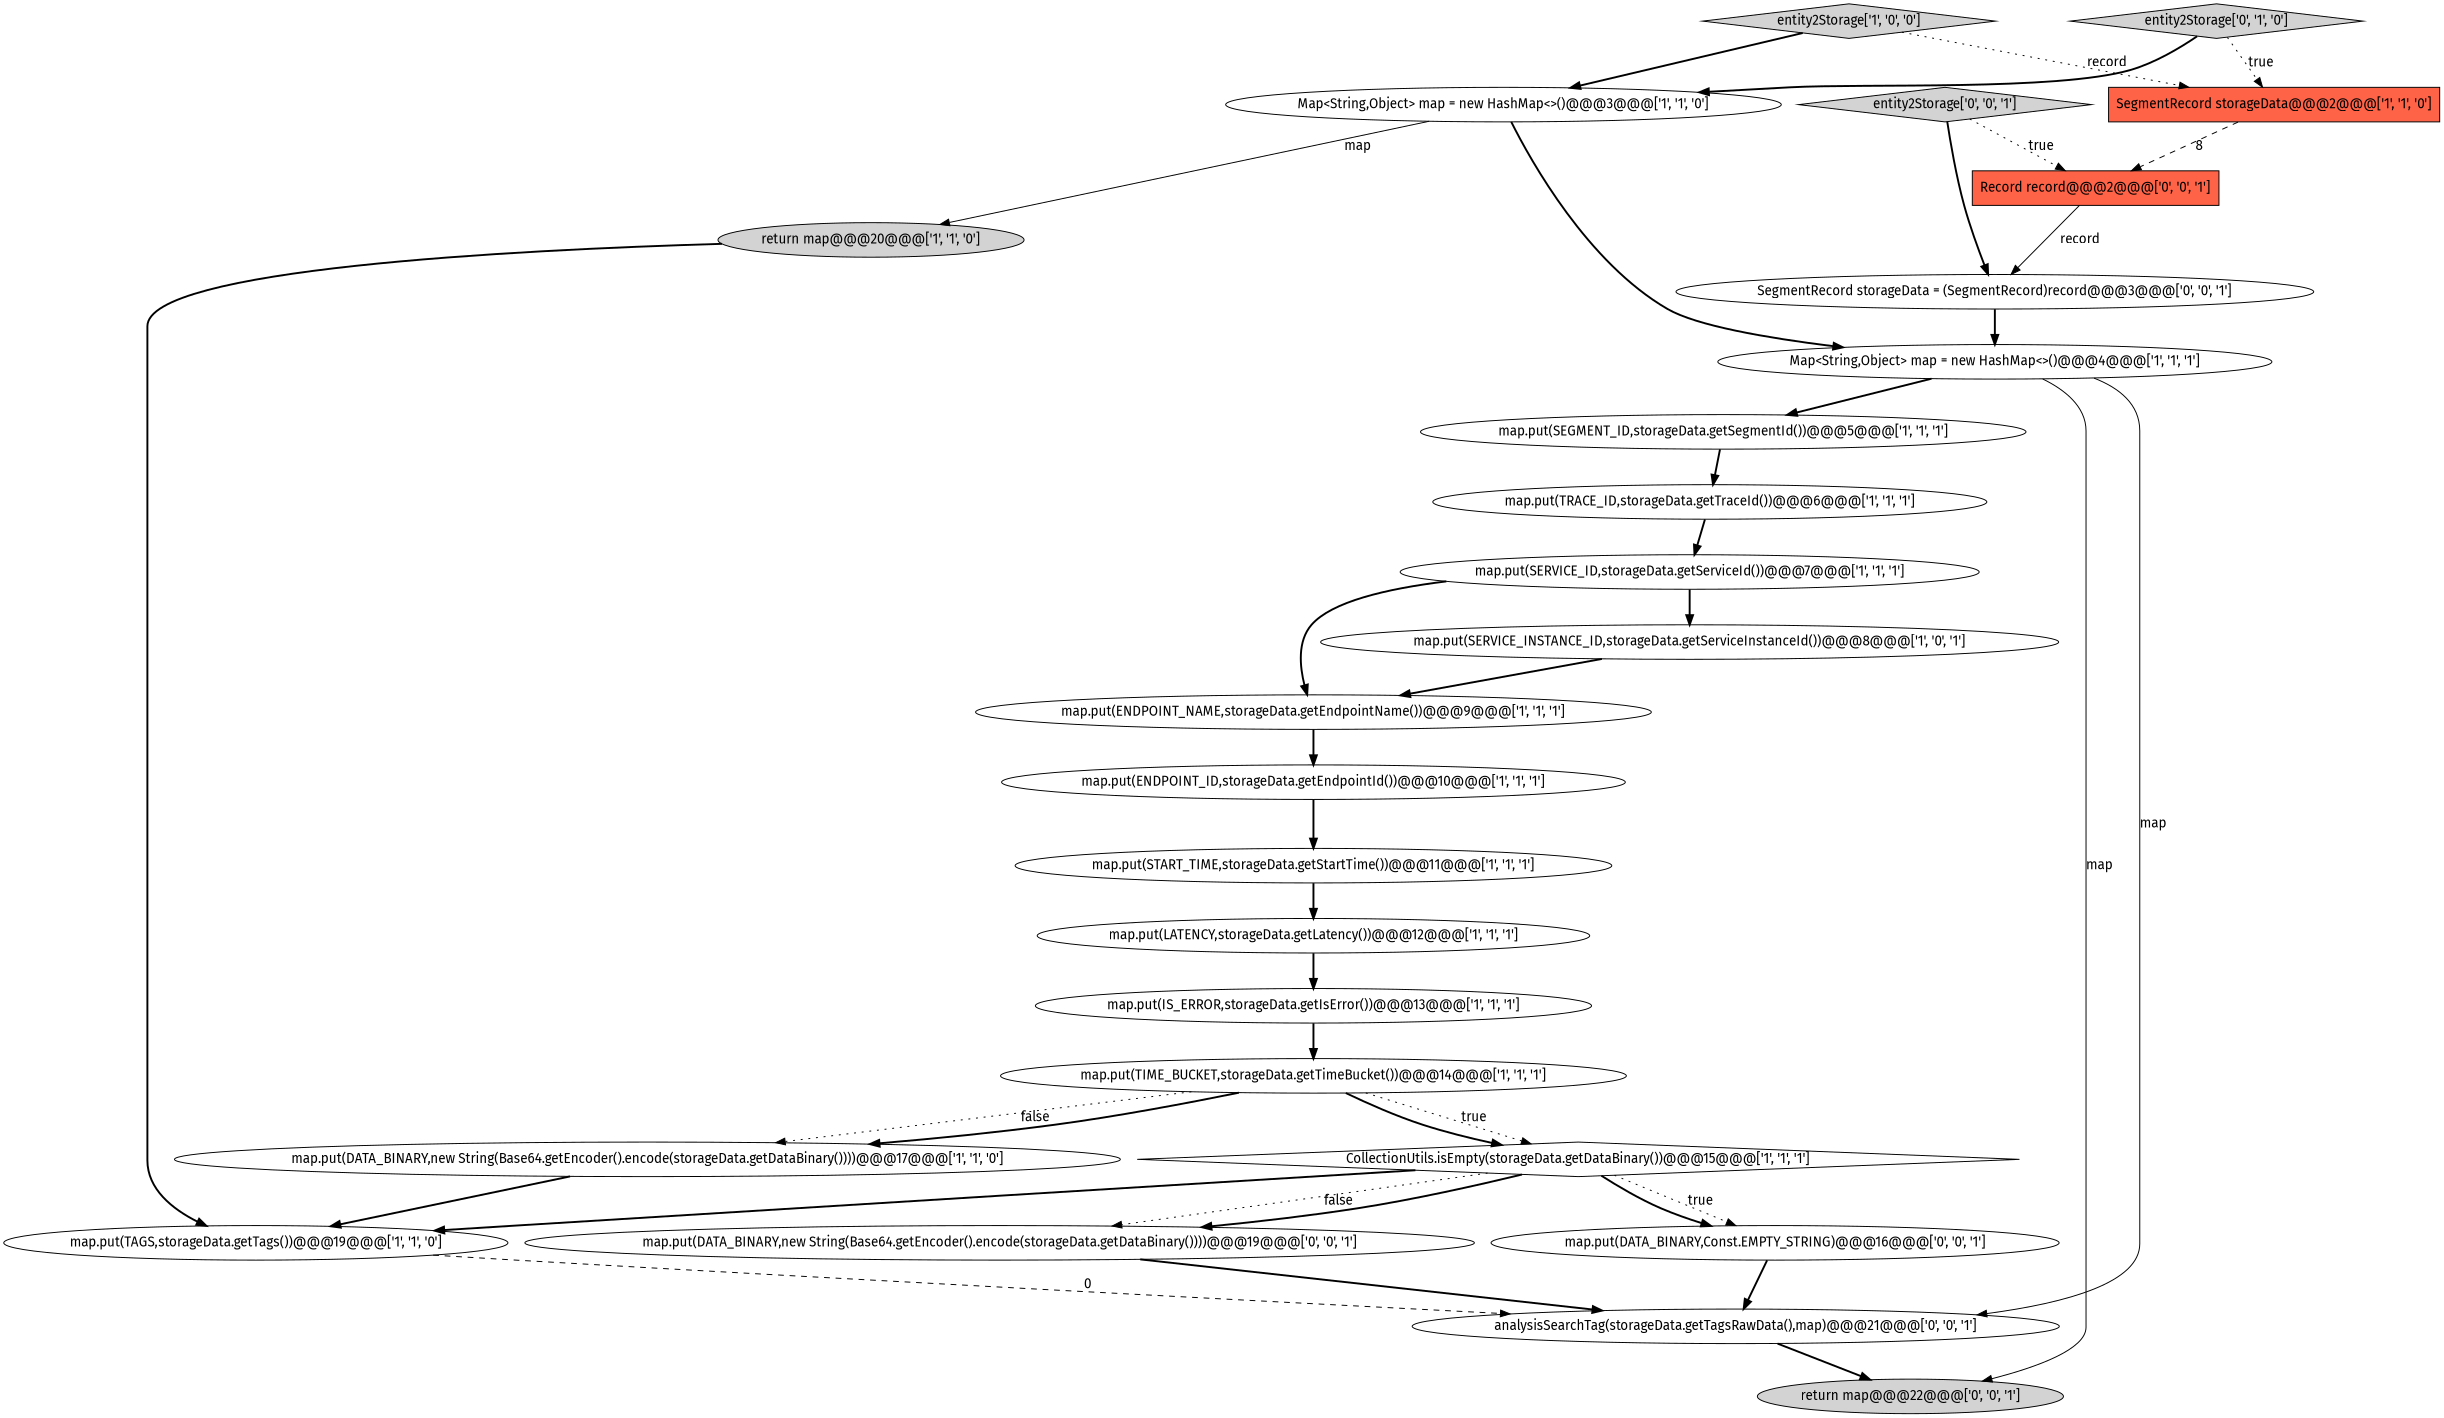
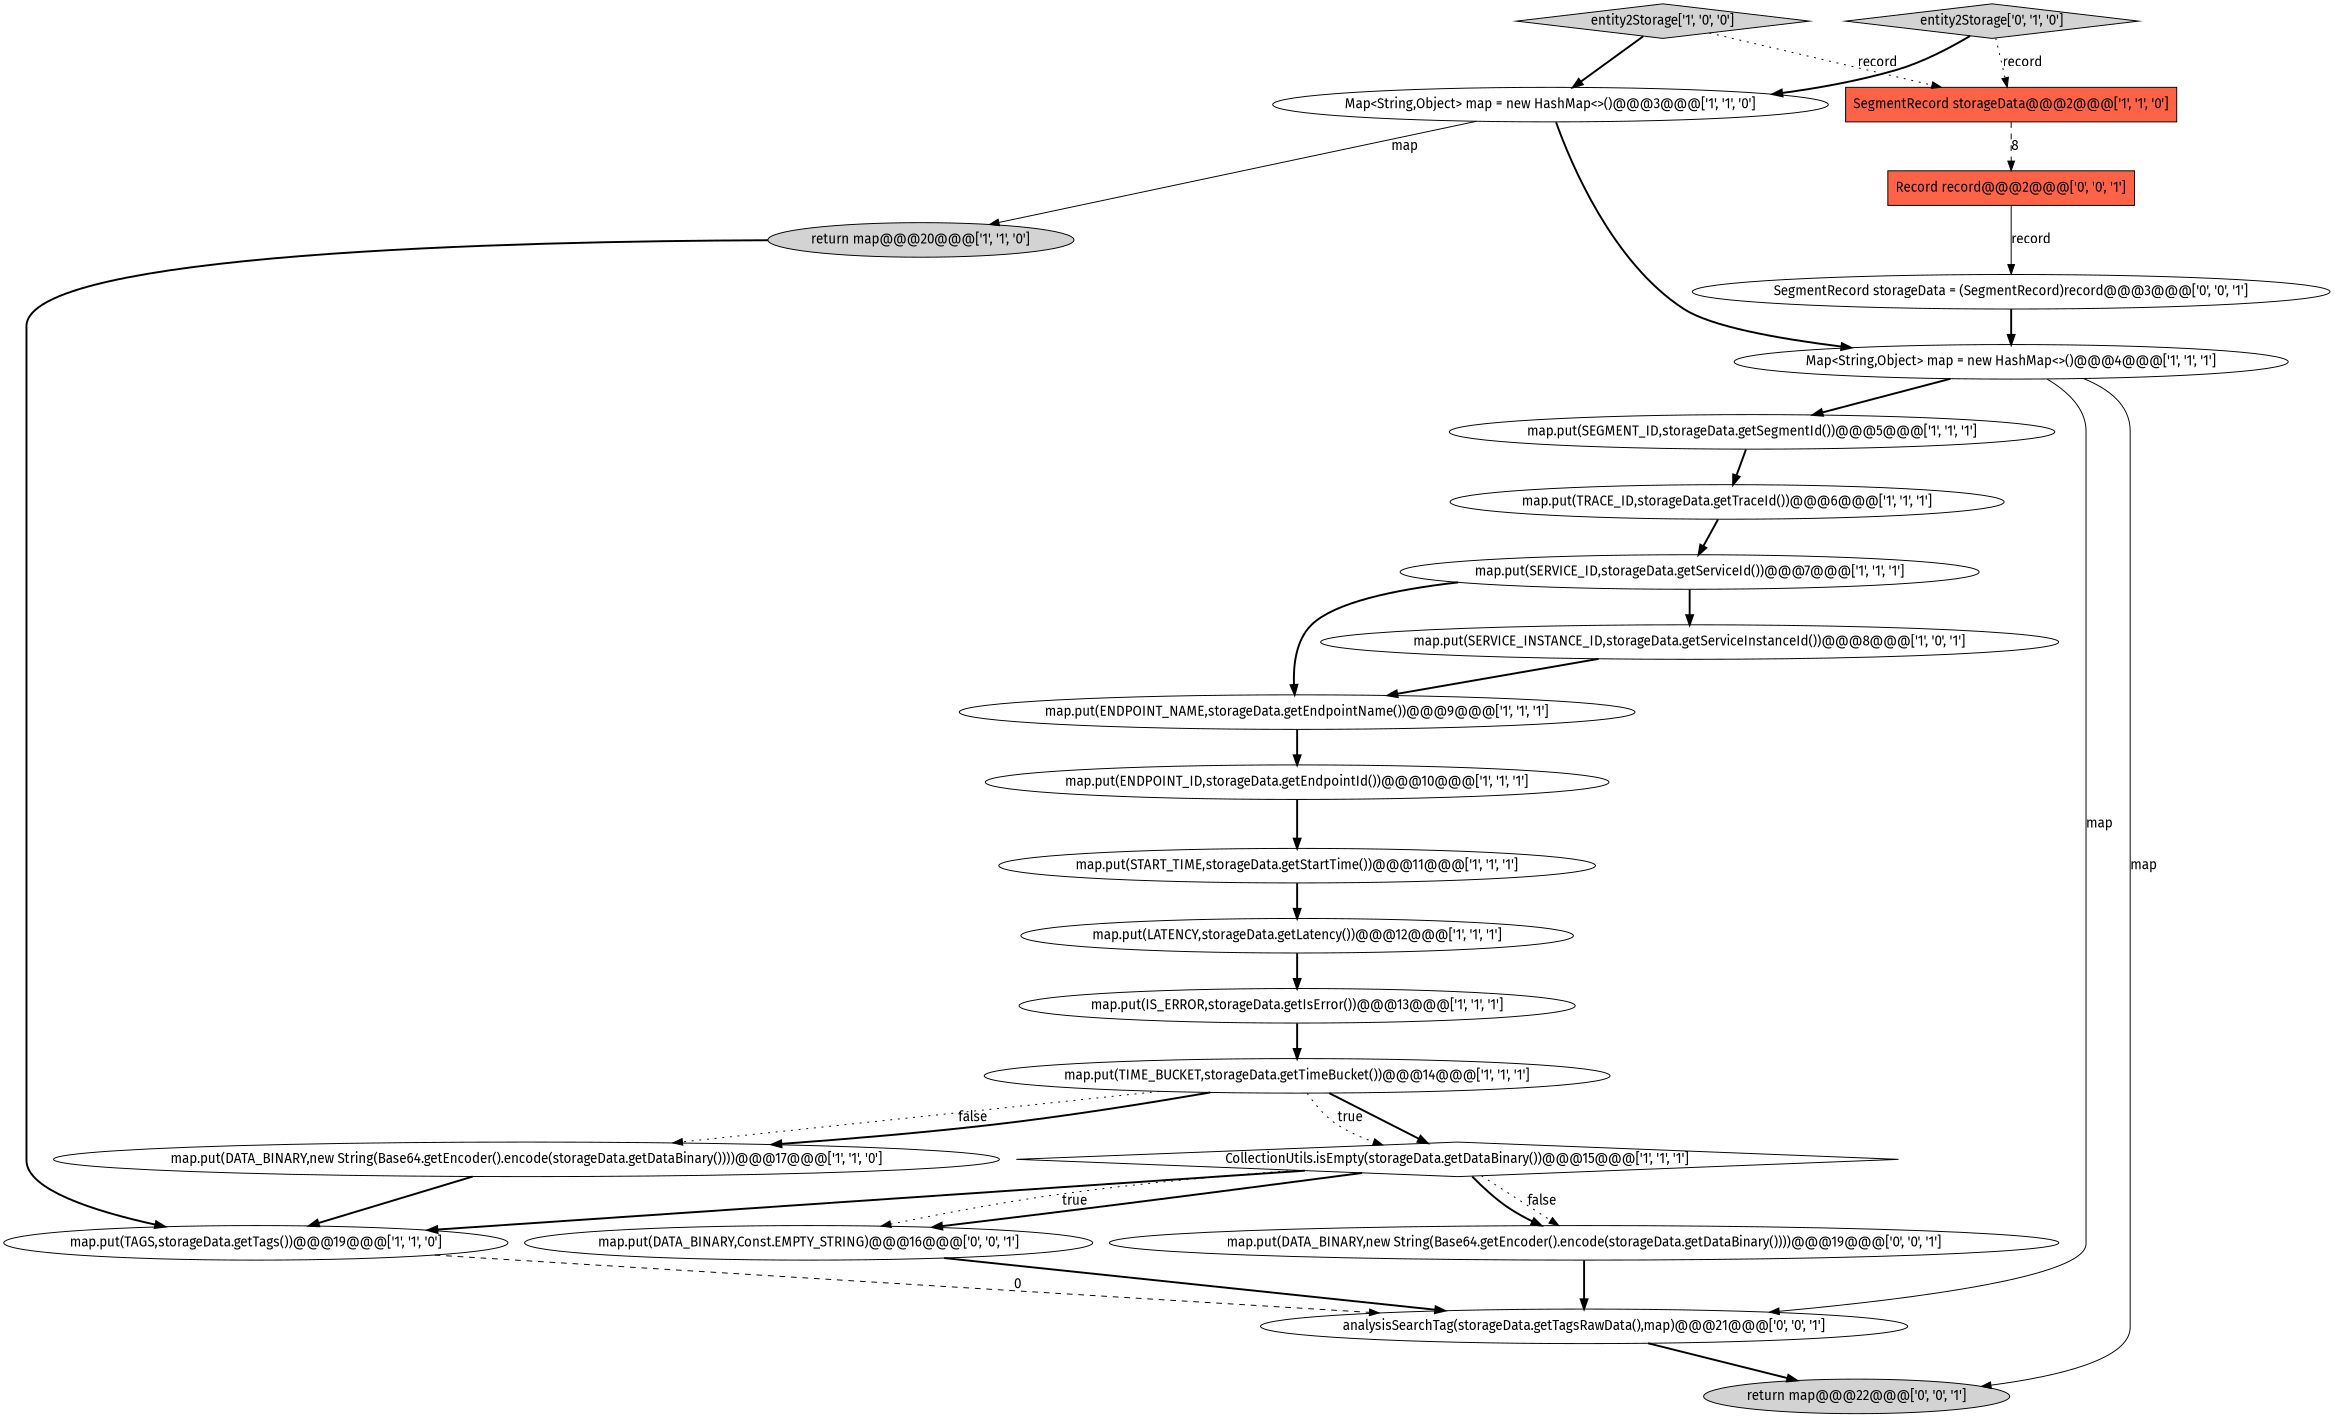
(2261, 63) -> (2023, 63)
(1945, 105) -> none
